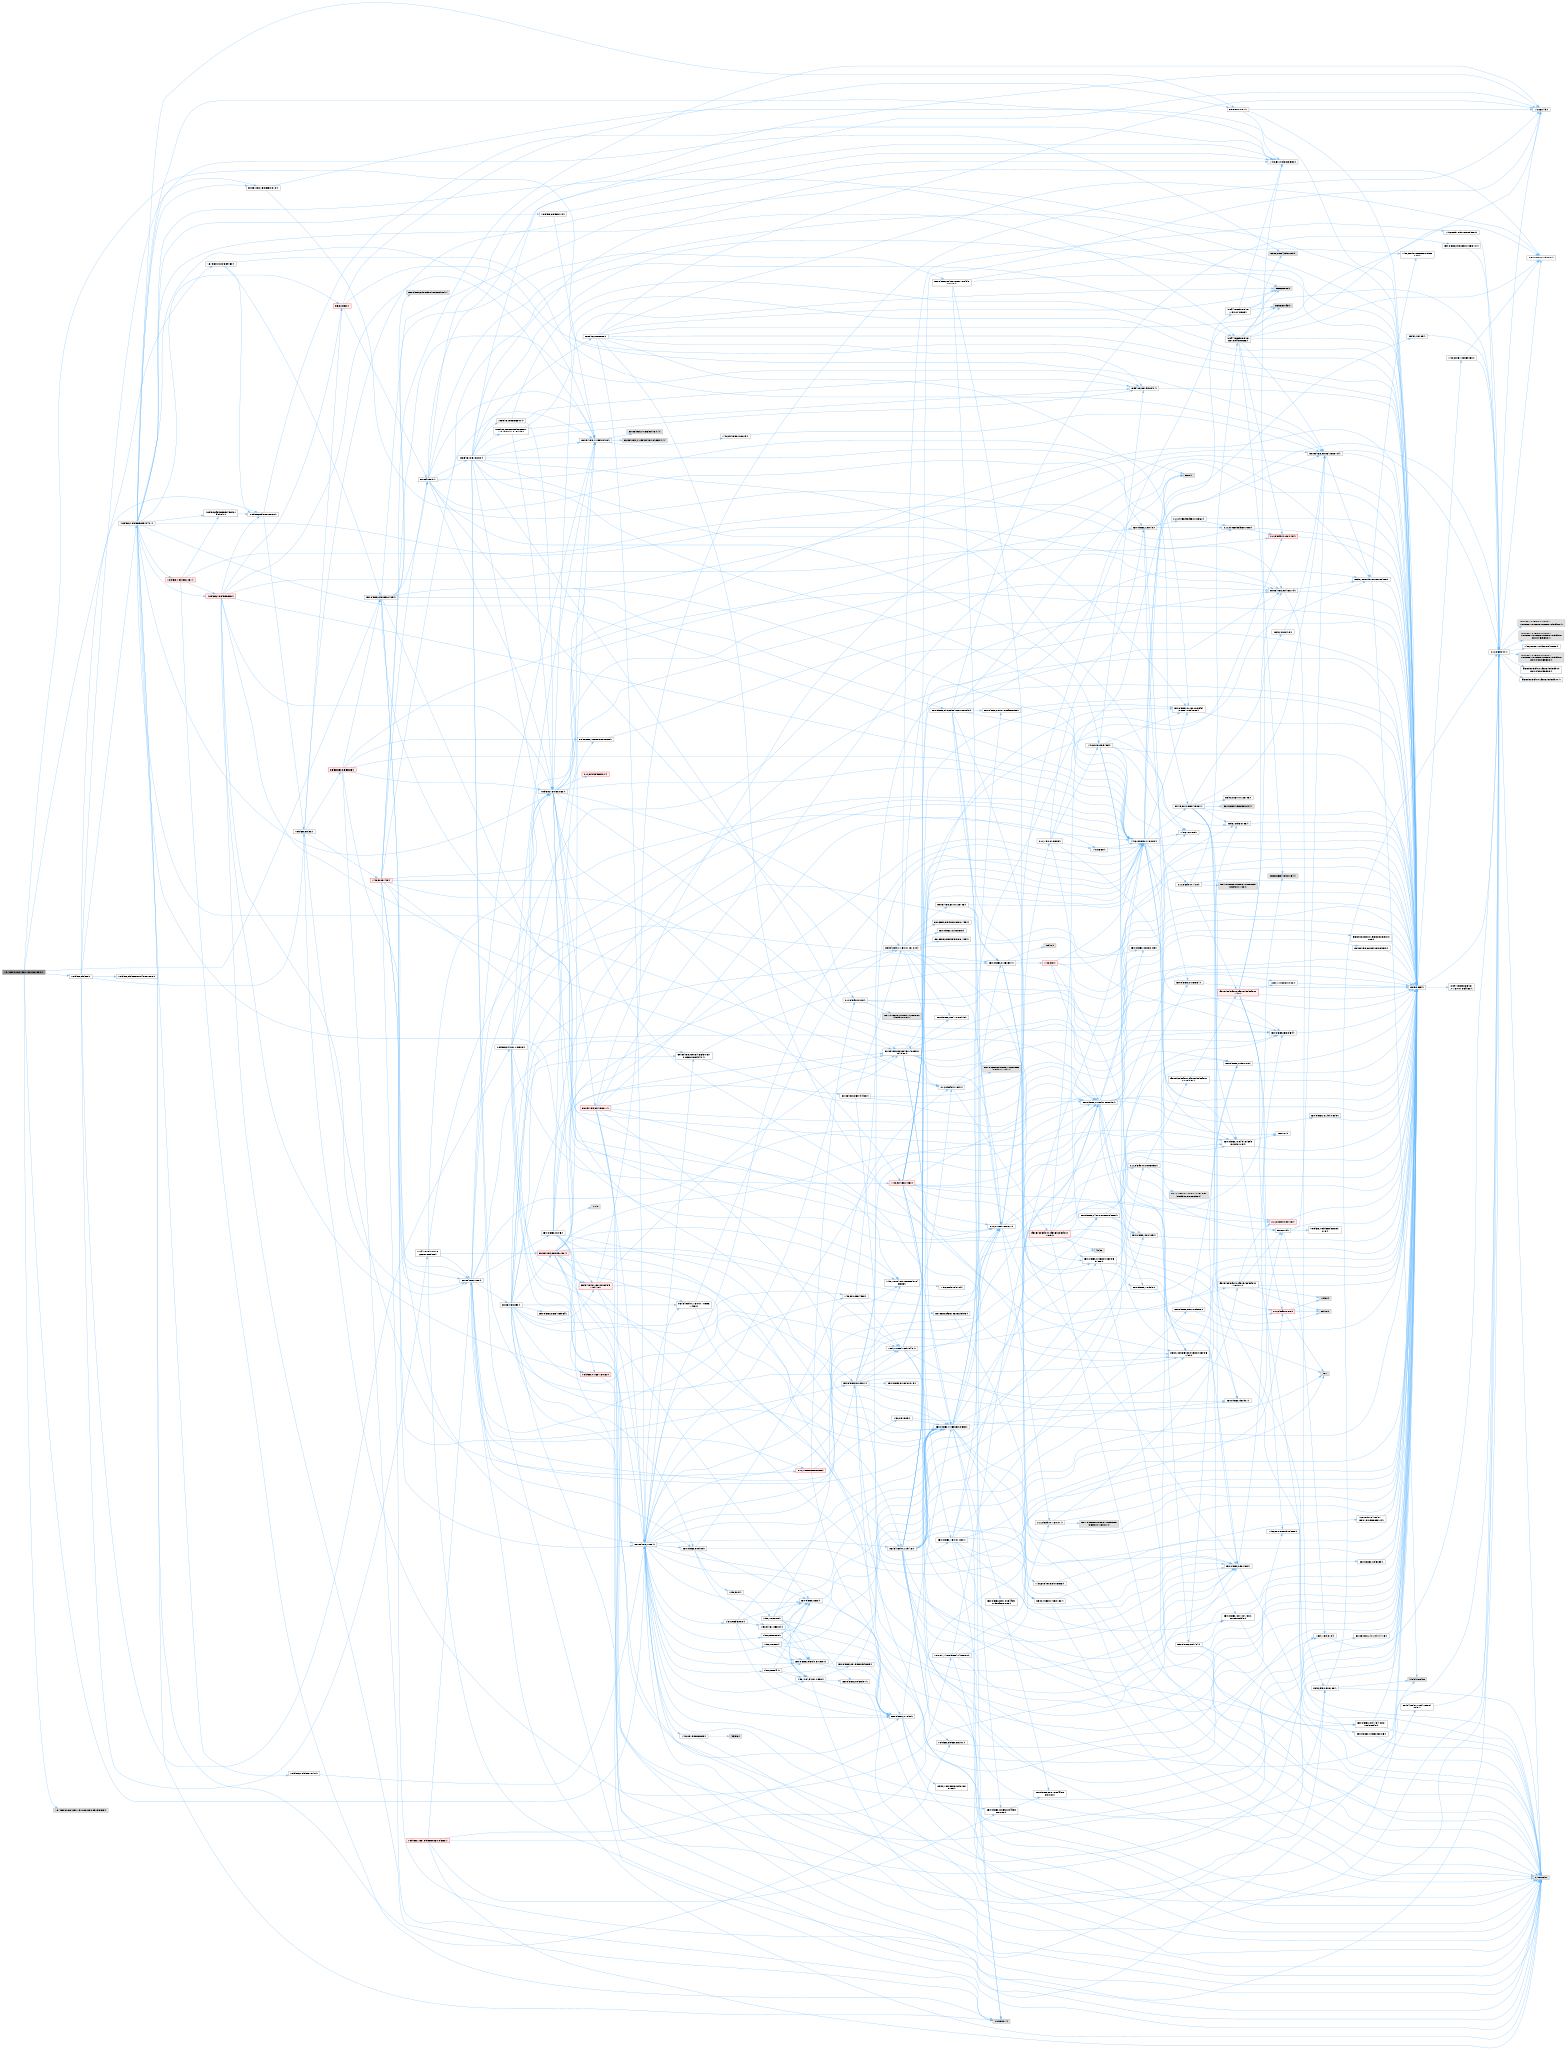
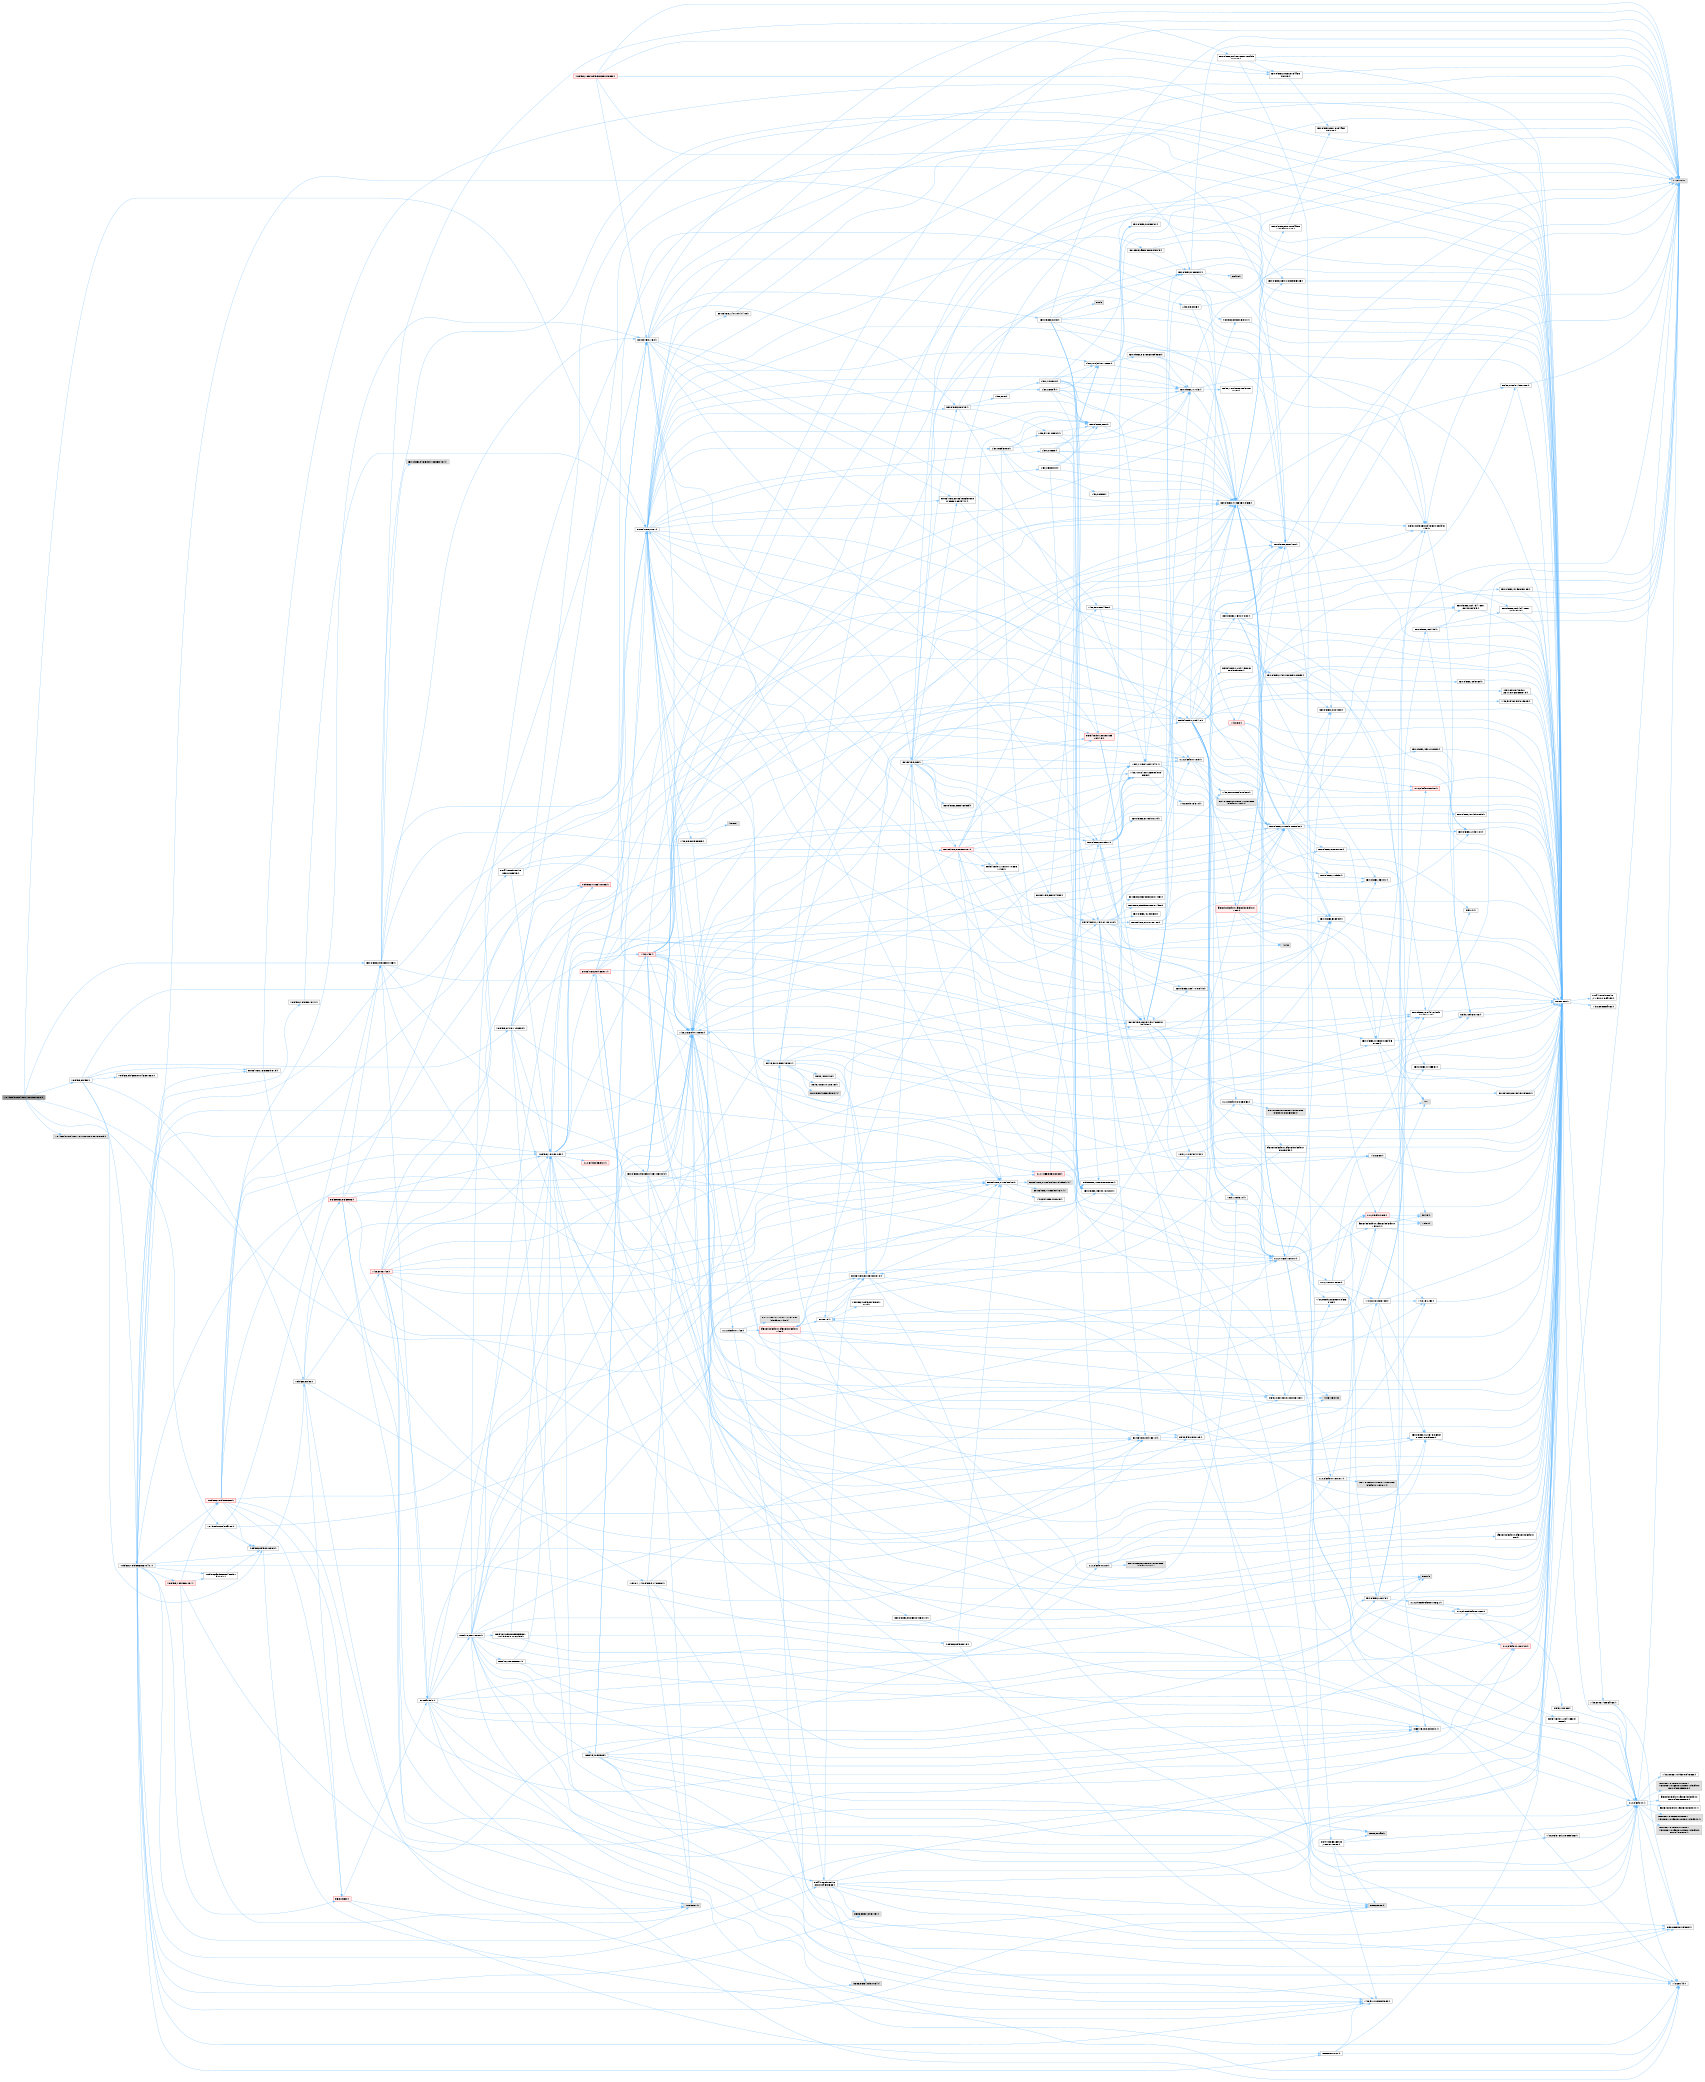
none -> (1099, 494)
(612, 585) -> (903, 1036)
none -> (1236, 669)
none -> (597, 906)
none -> (1603, 1007)
(902, 1183) -> (647, 954)
(596, 1286) -> (1099, 737)
